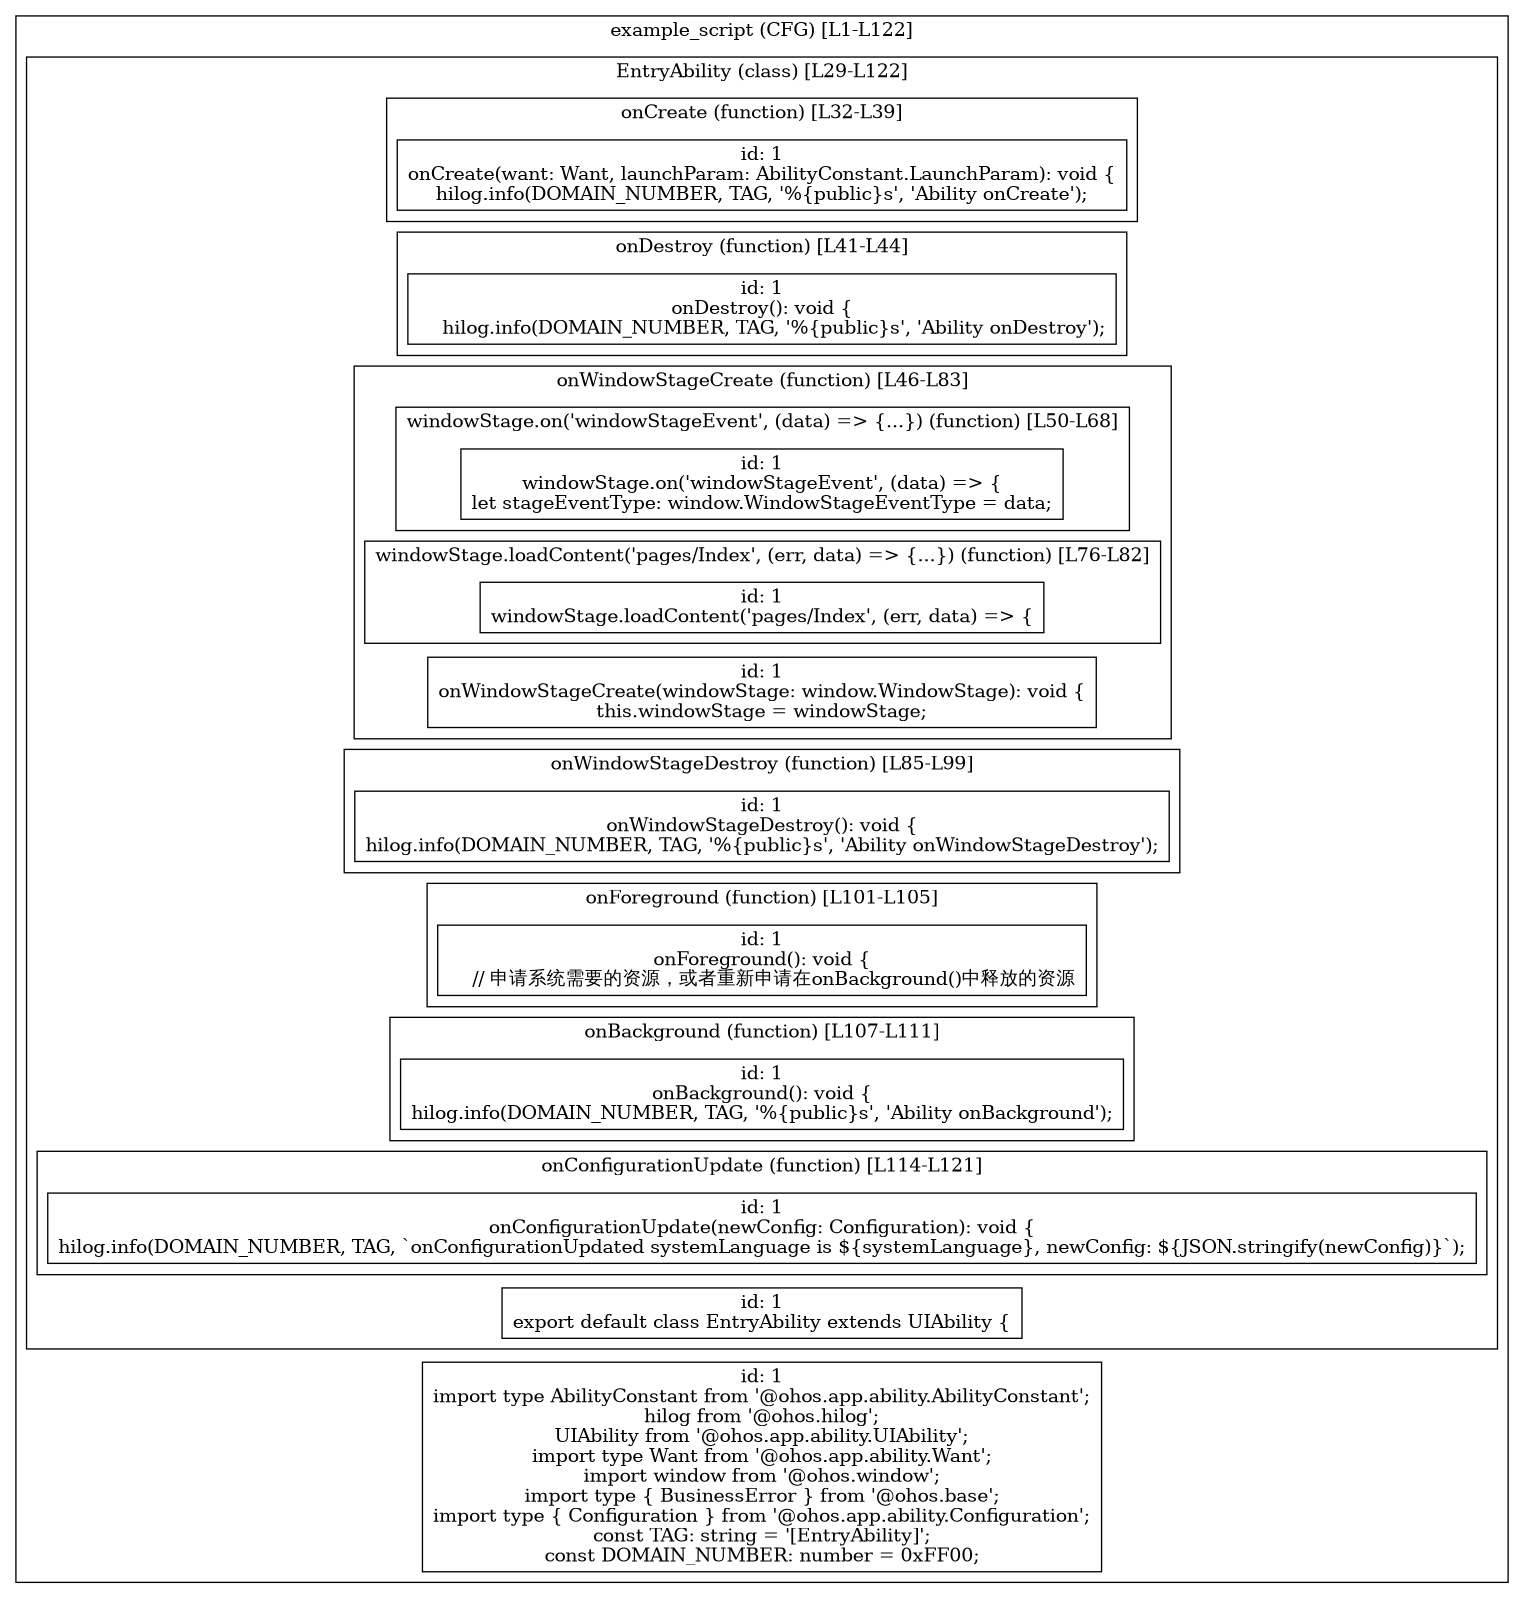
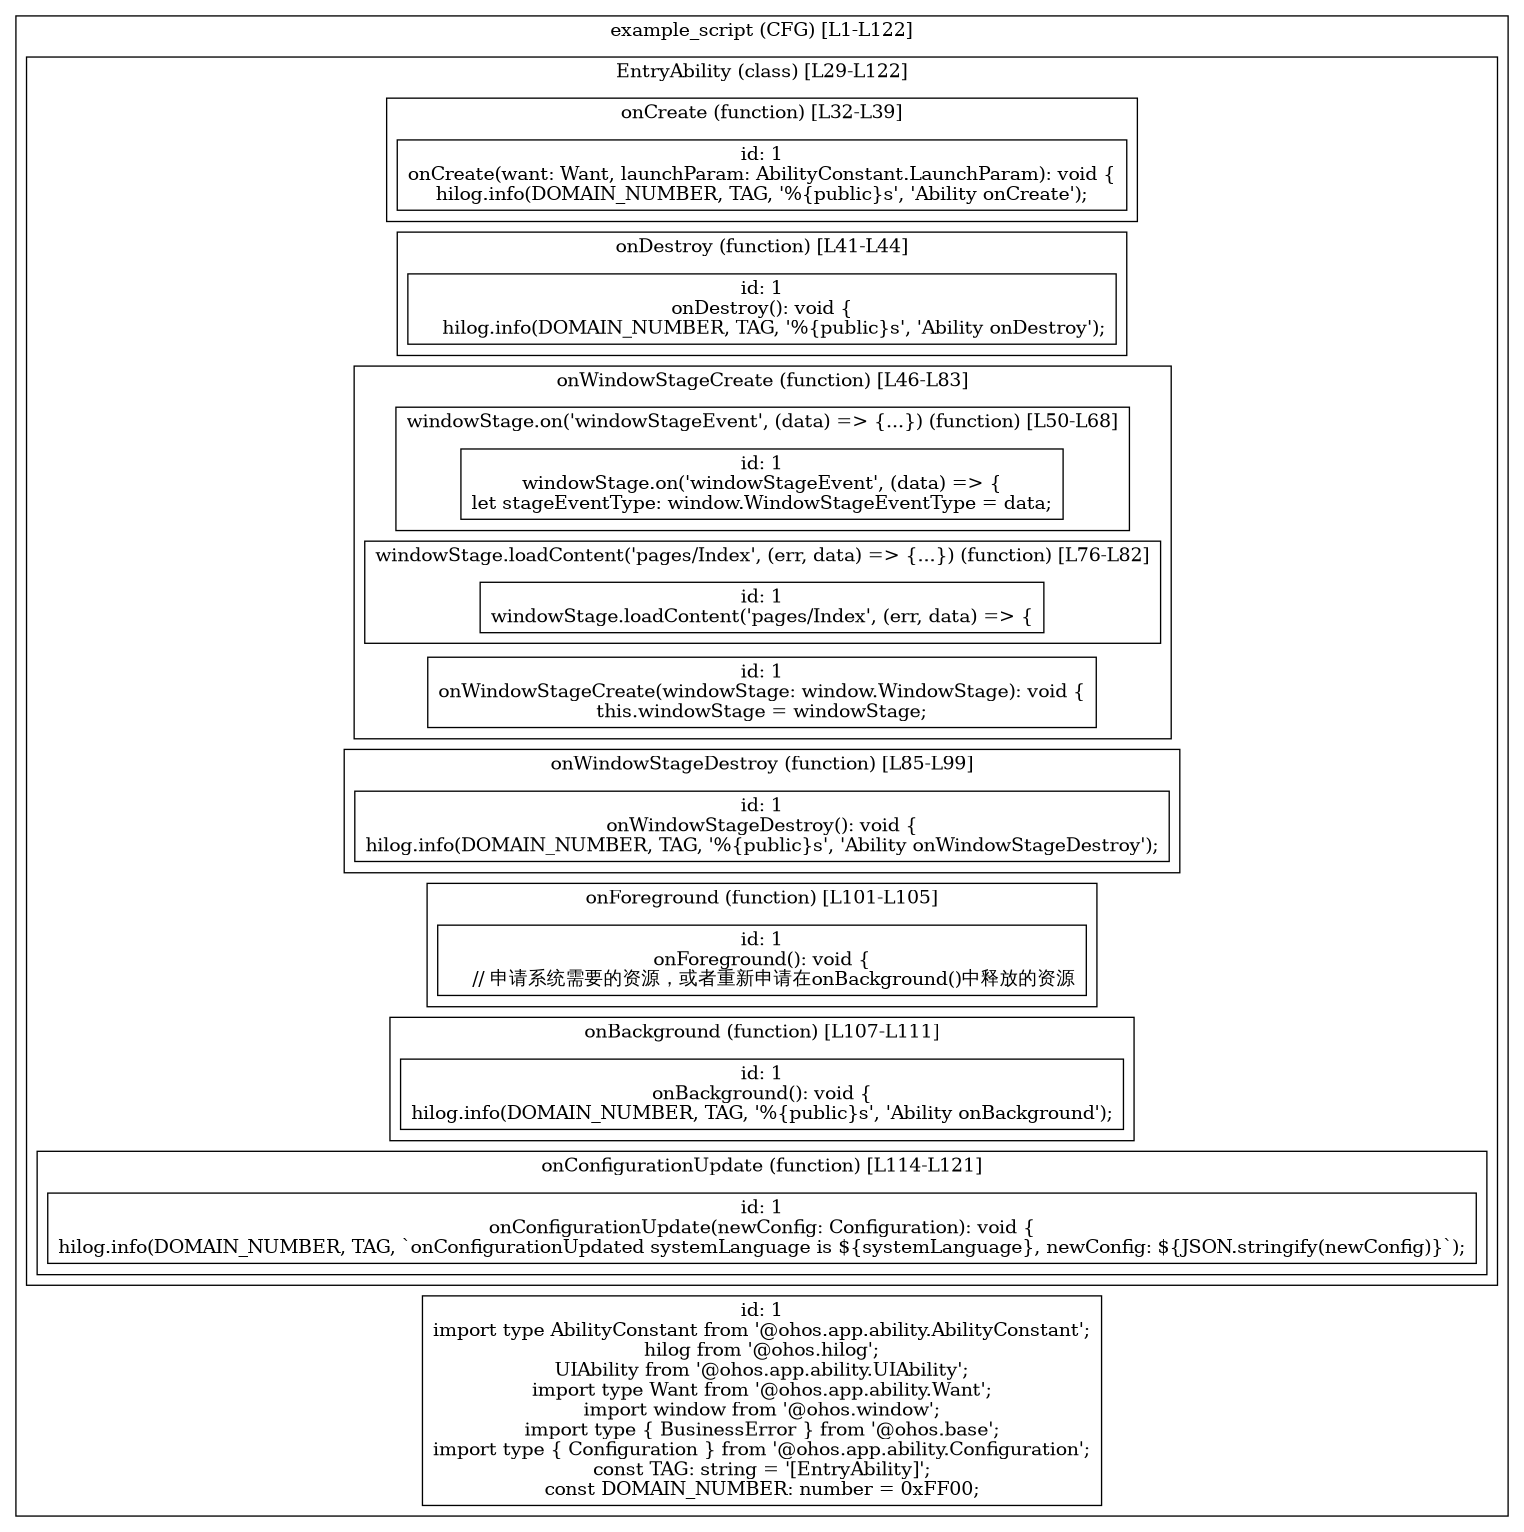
(762, 1313) -> none
